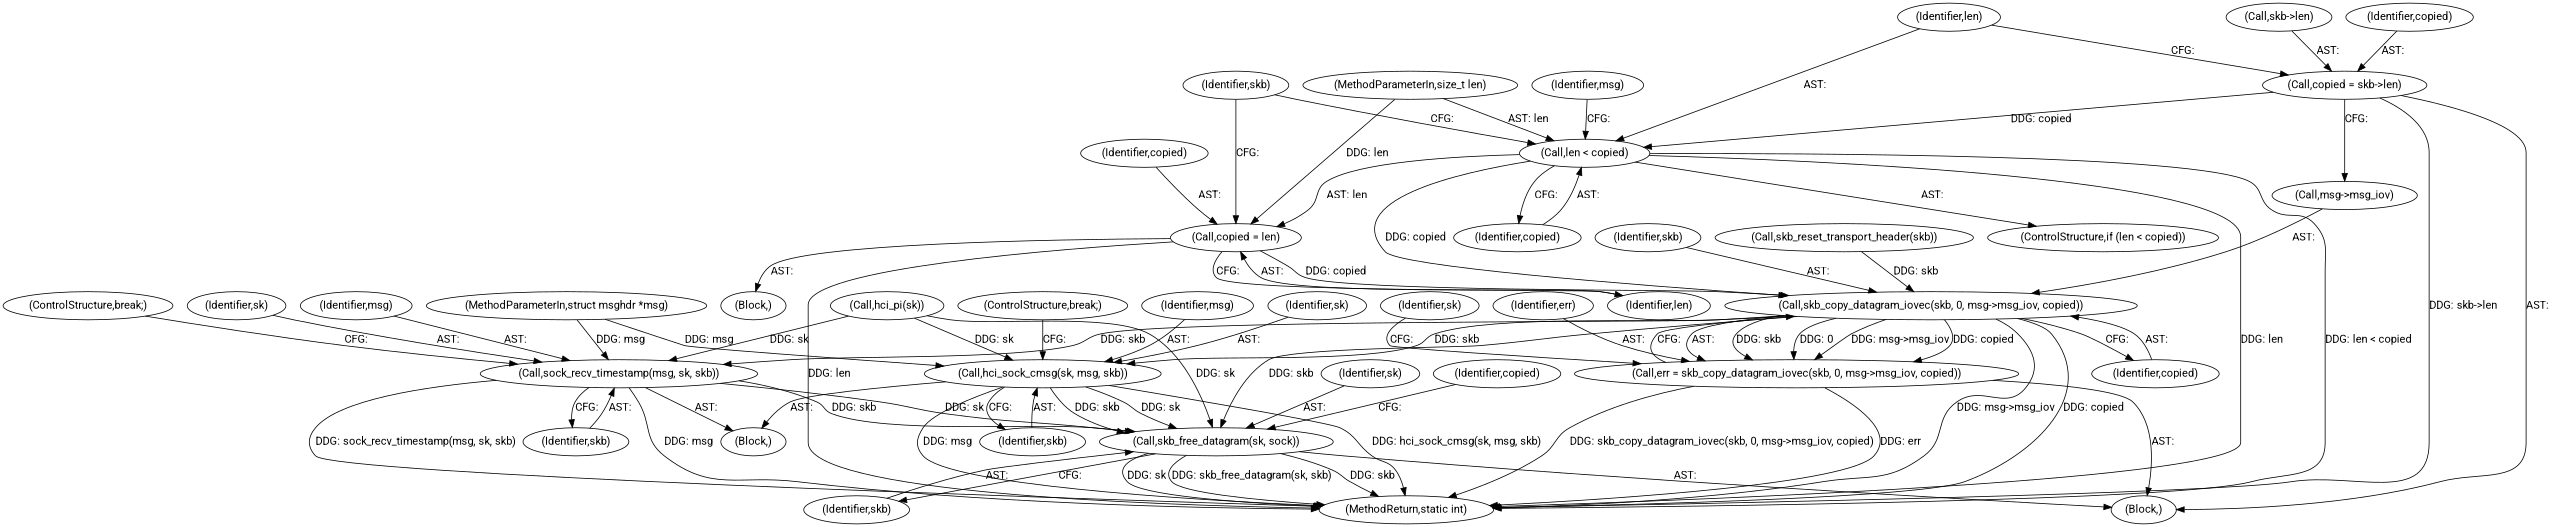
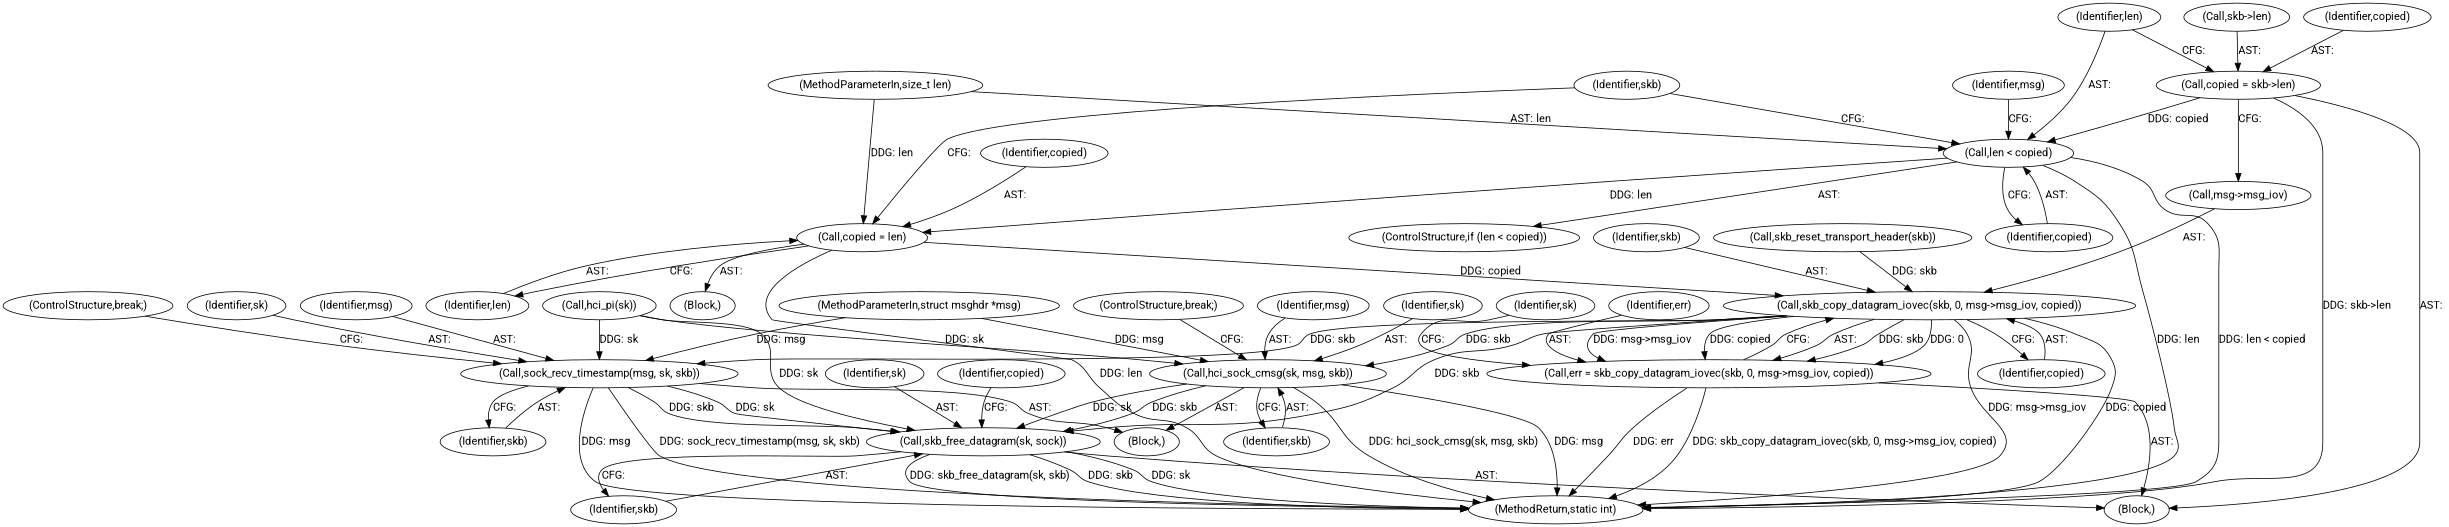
(1347, 195) -> (1631, 195)
(1480, 270) -> none
